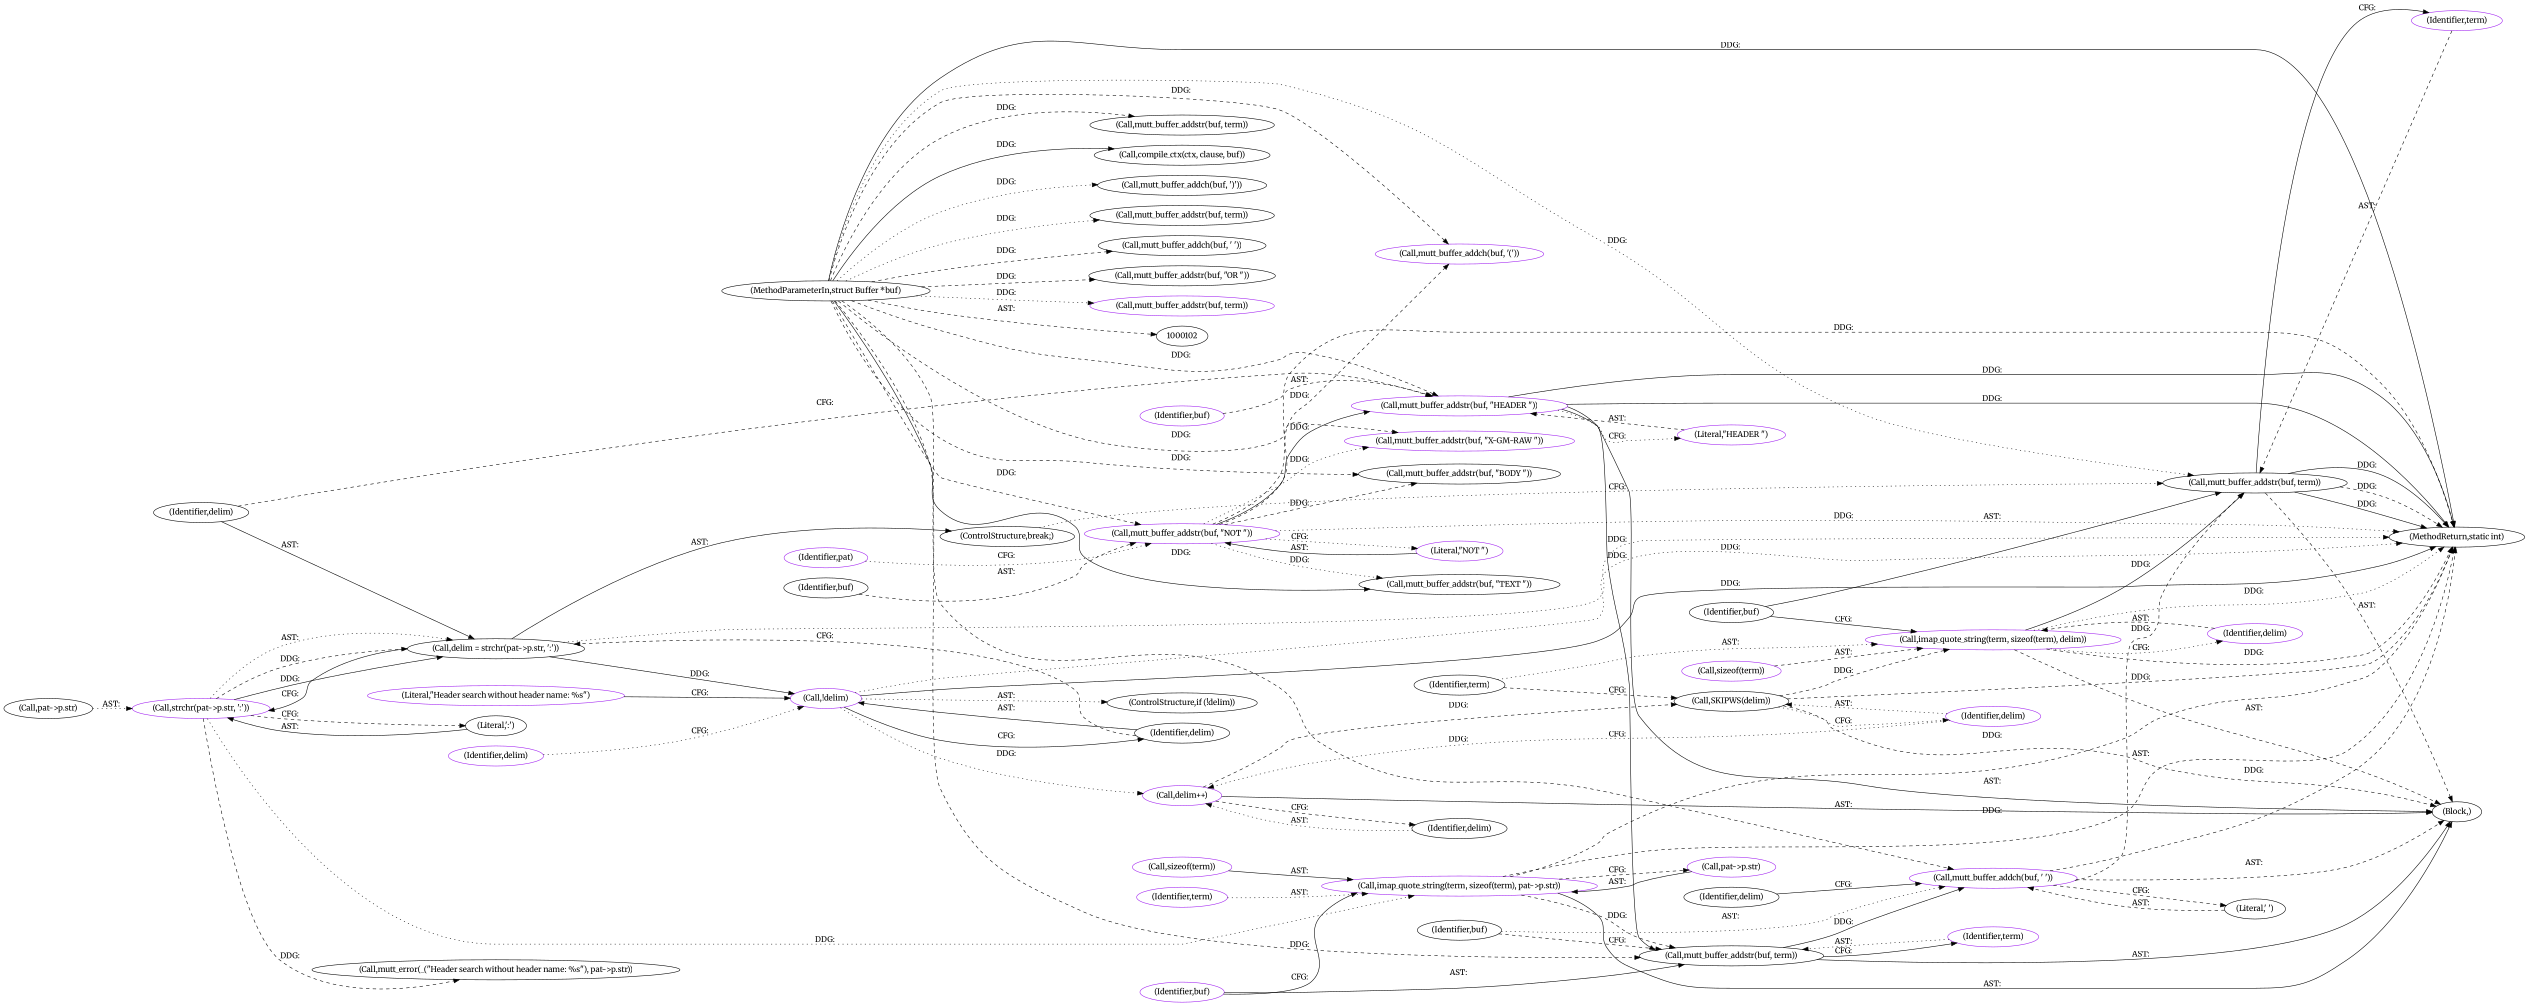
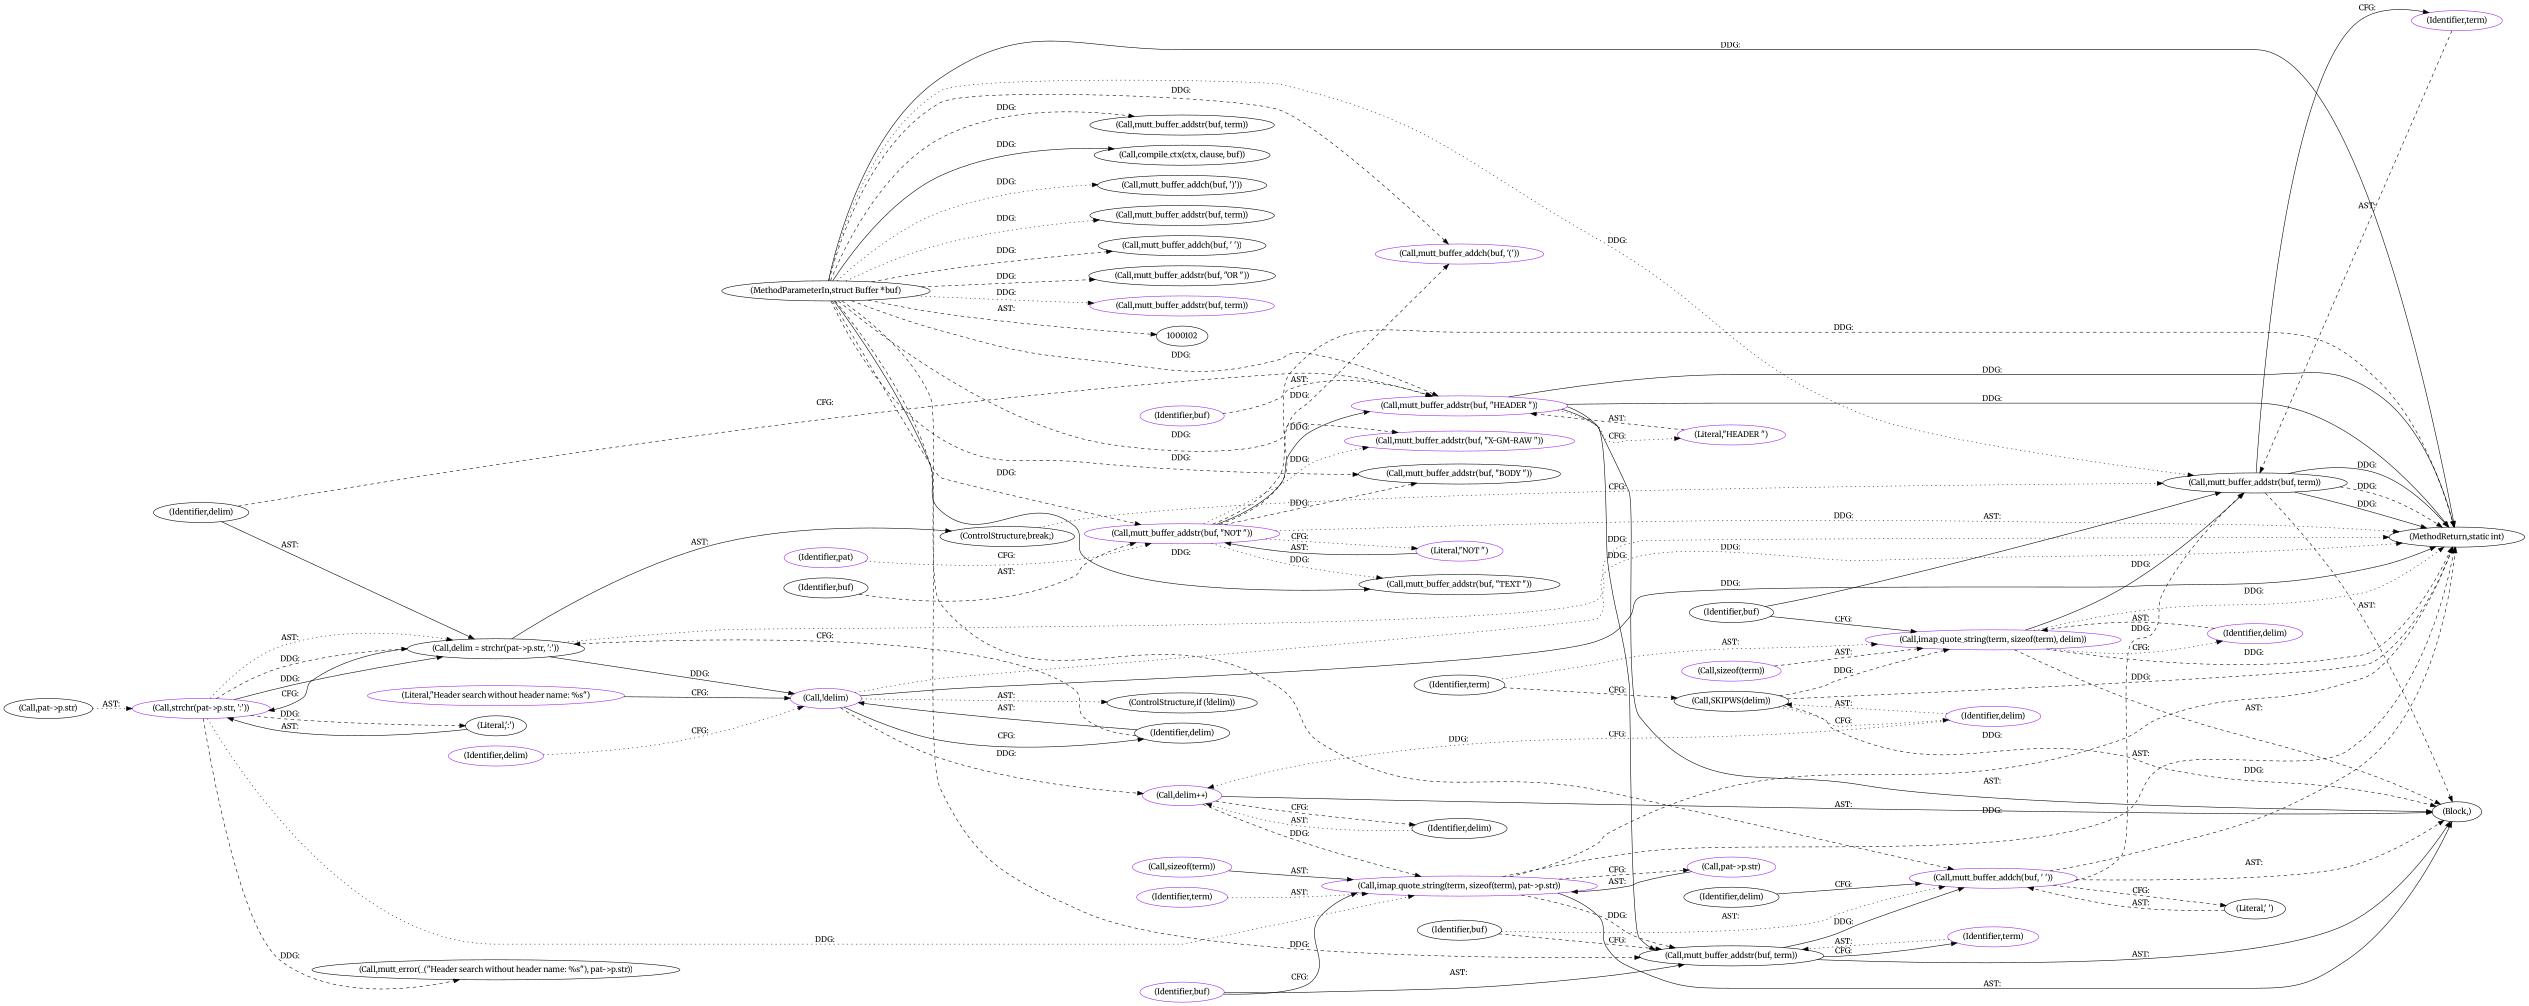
(291, 714) -> (291, 714)
(1431, 722) -> (1308, 844)
(983, 770) -> (983, 770)
